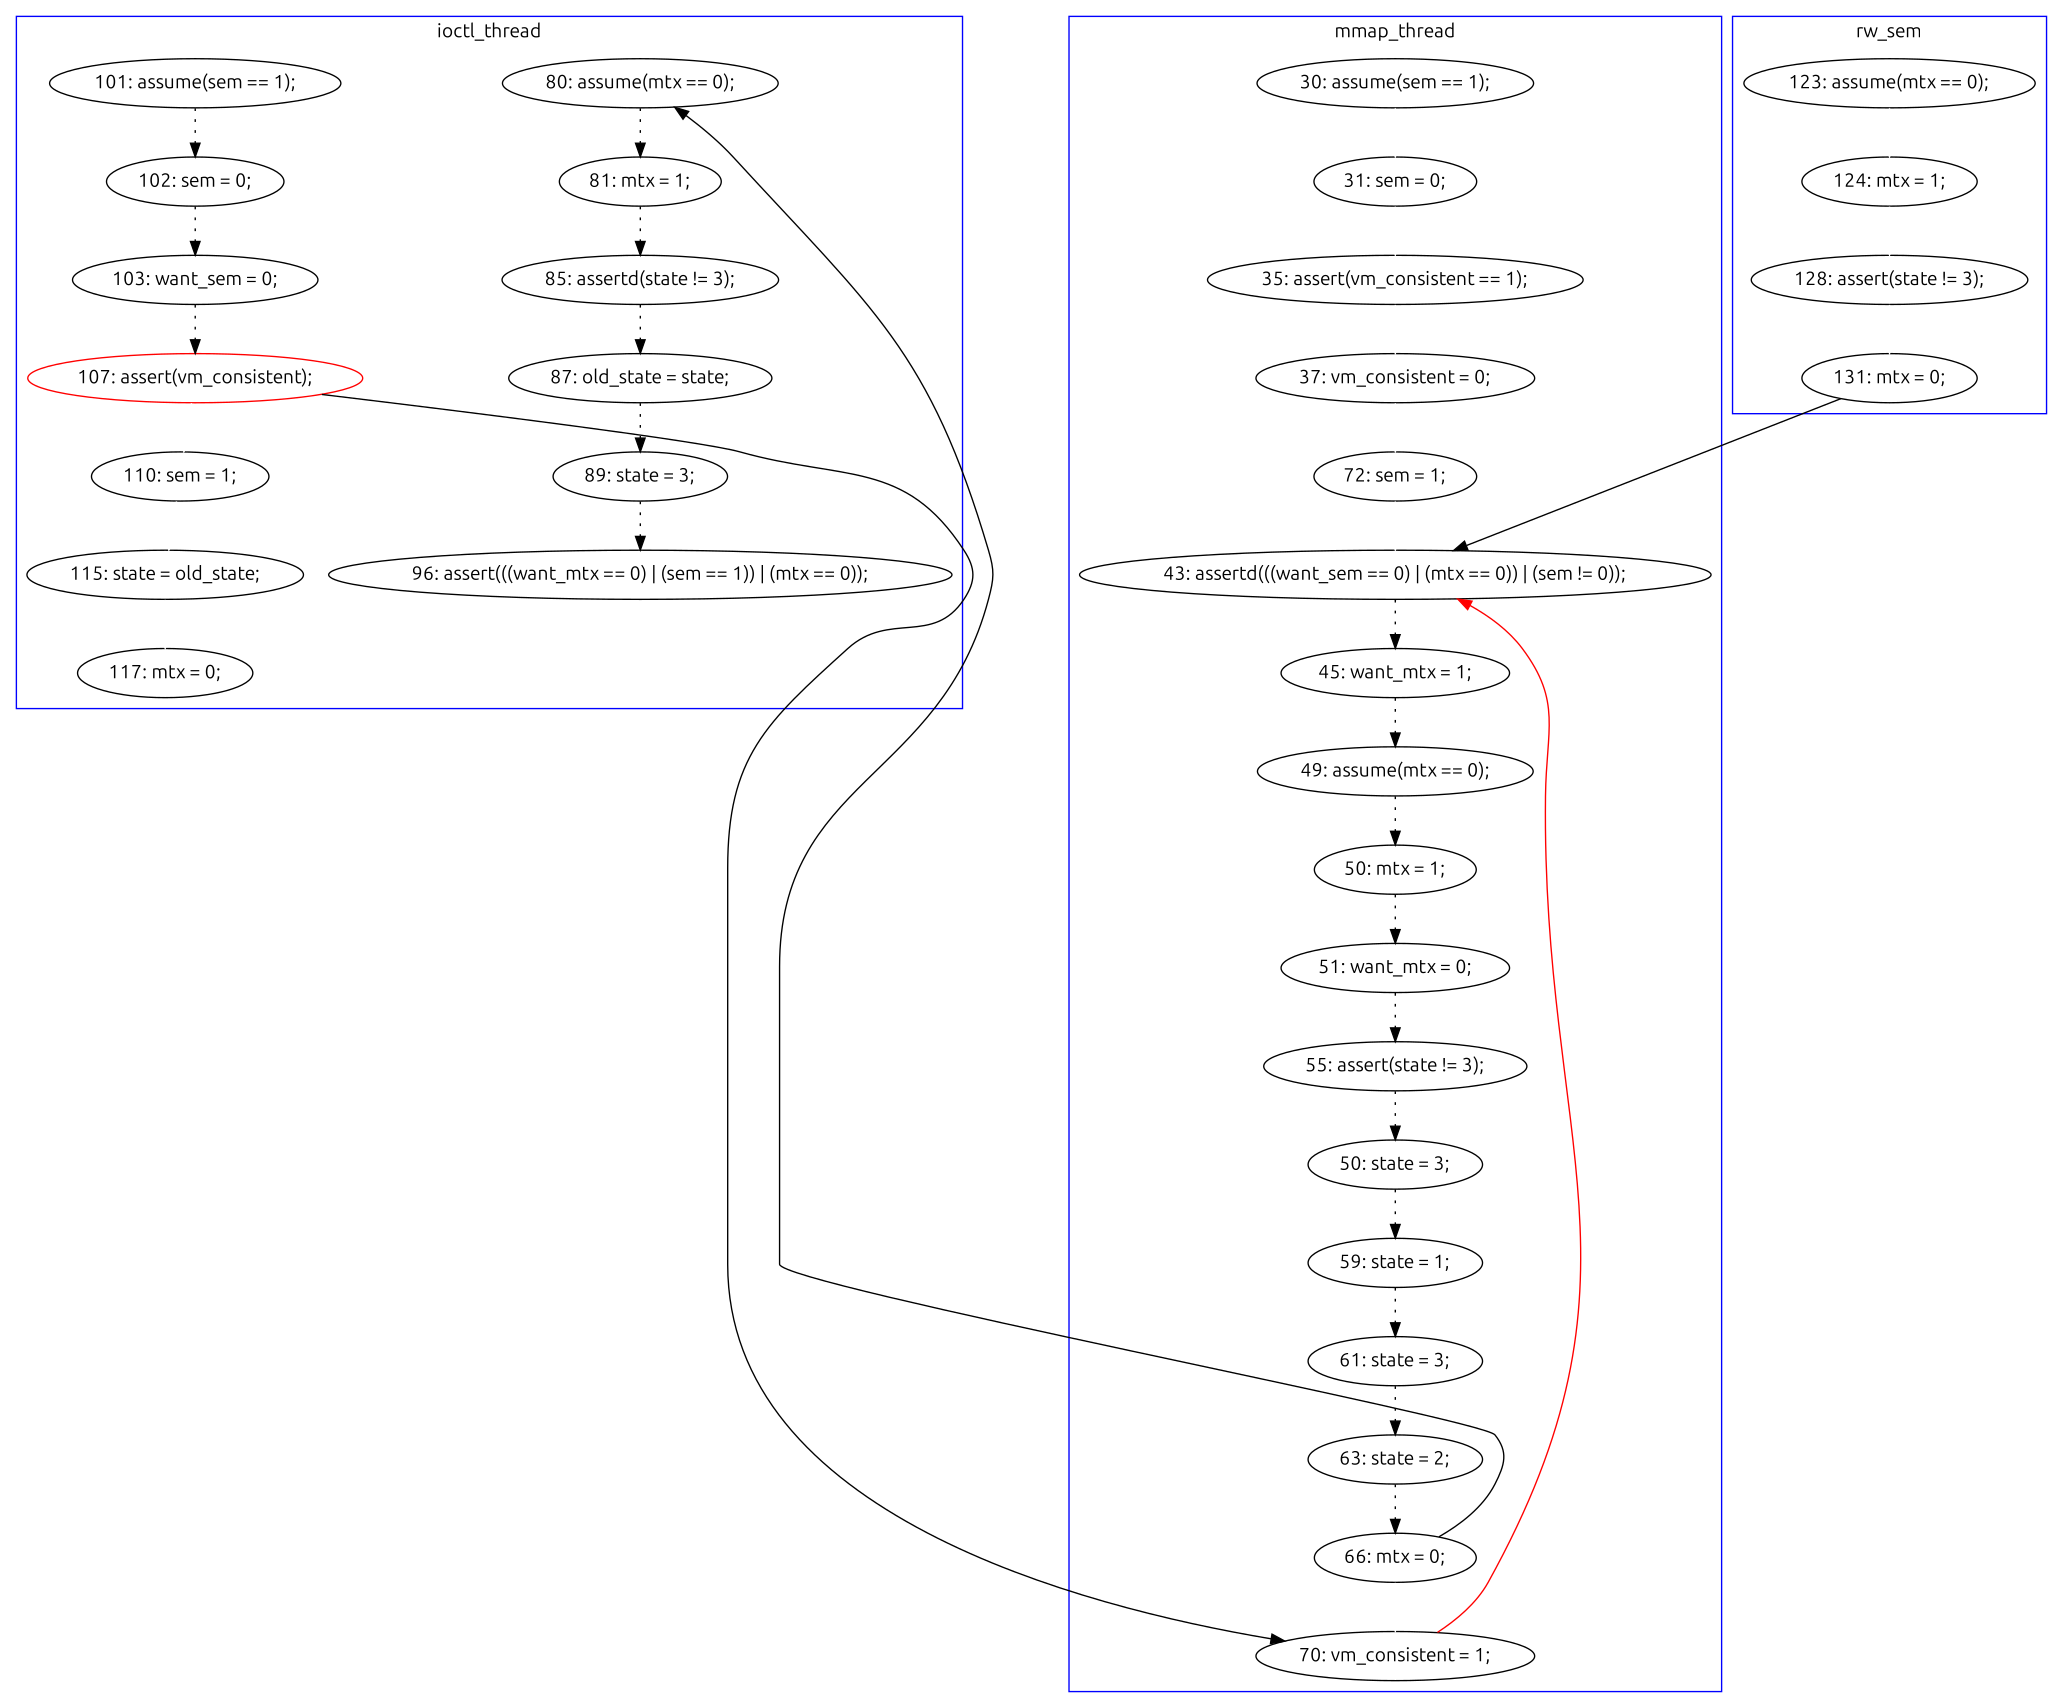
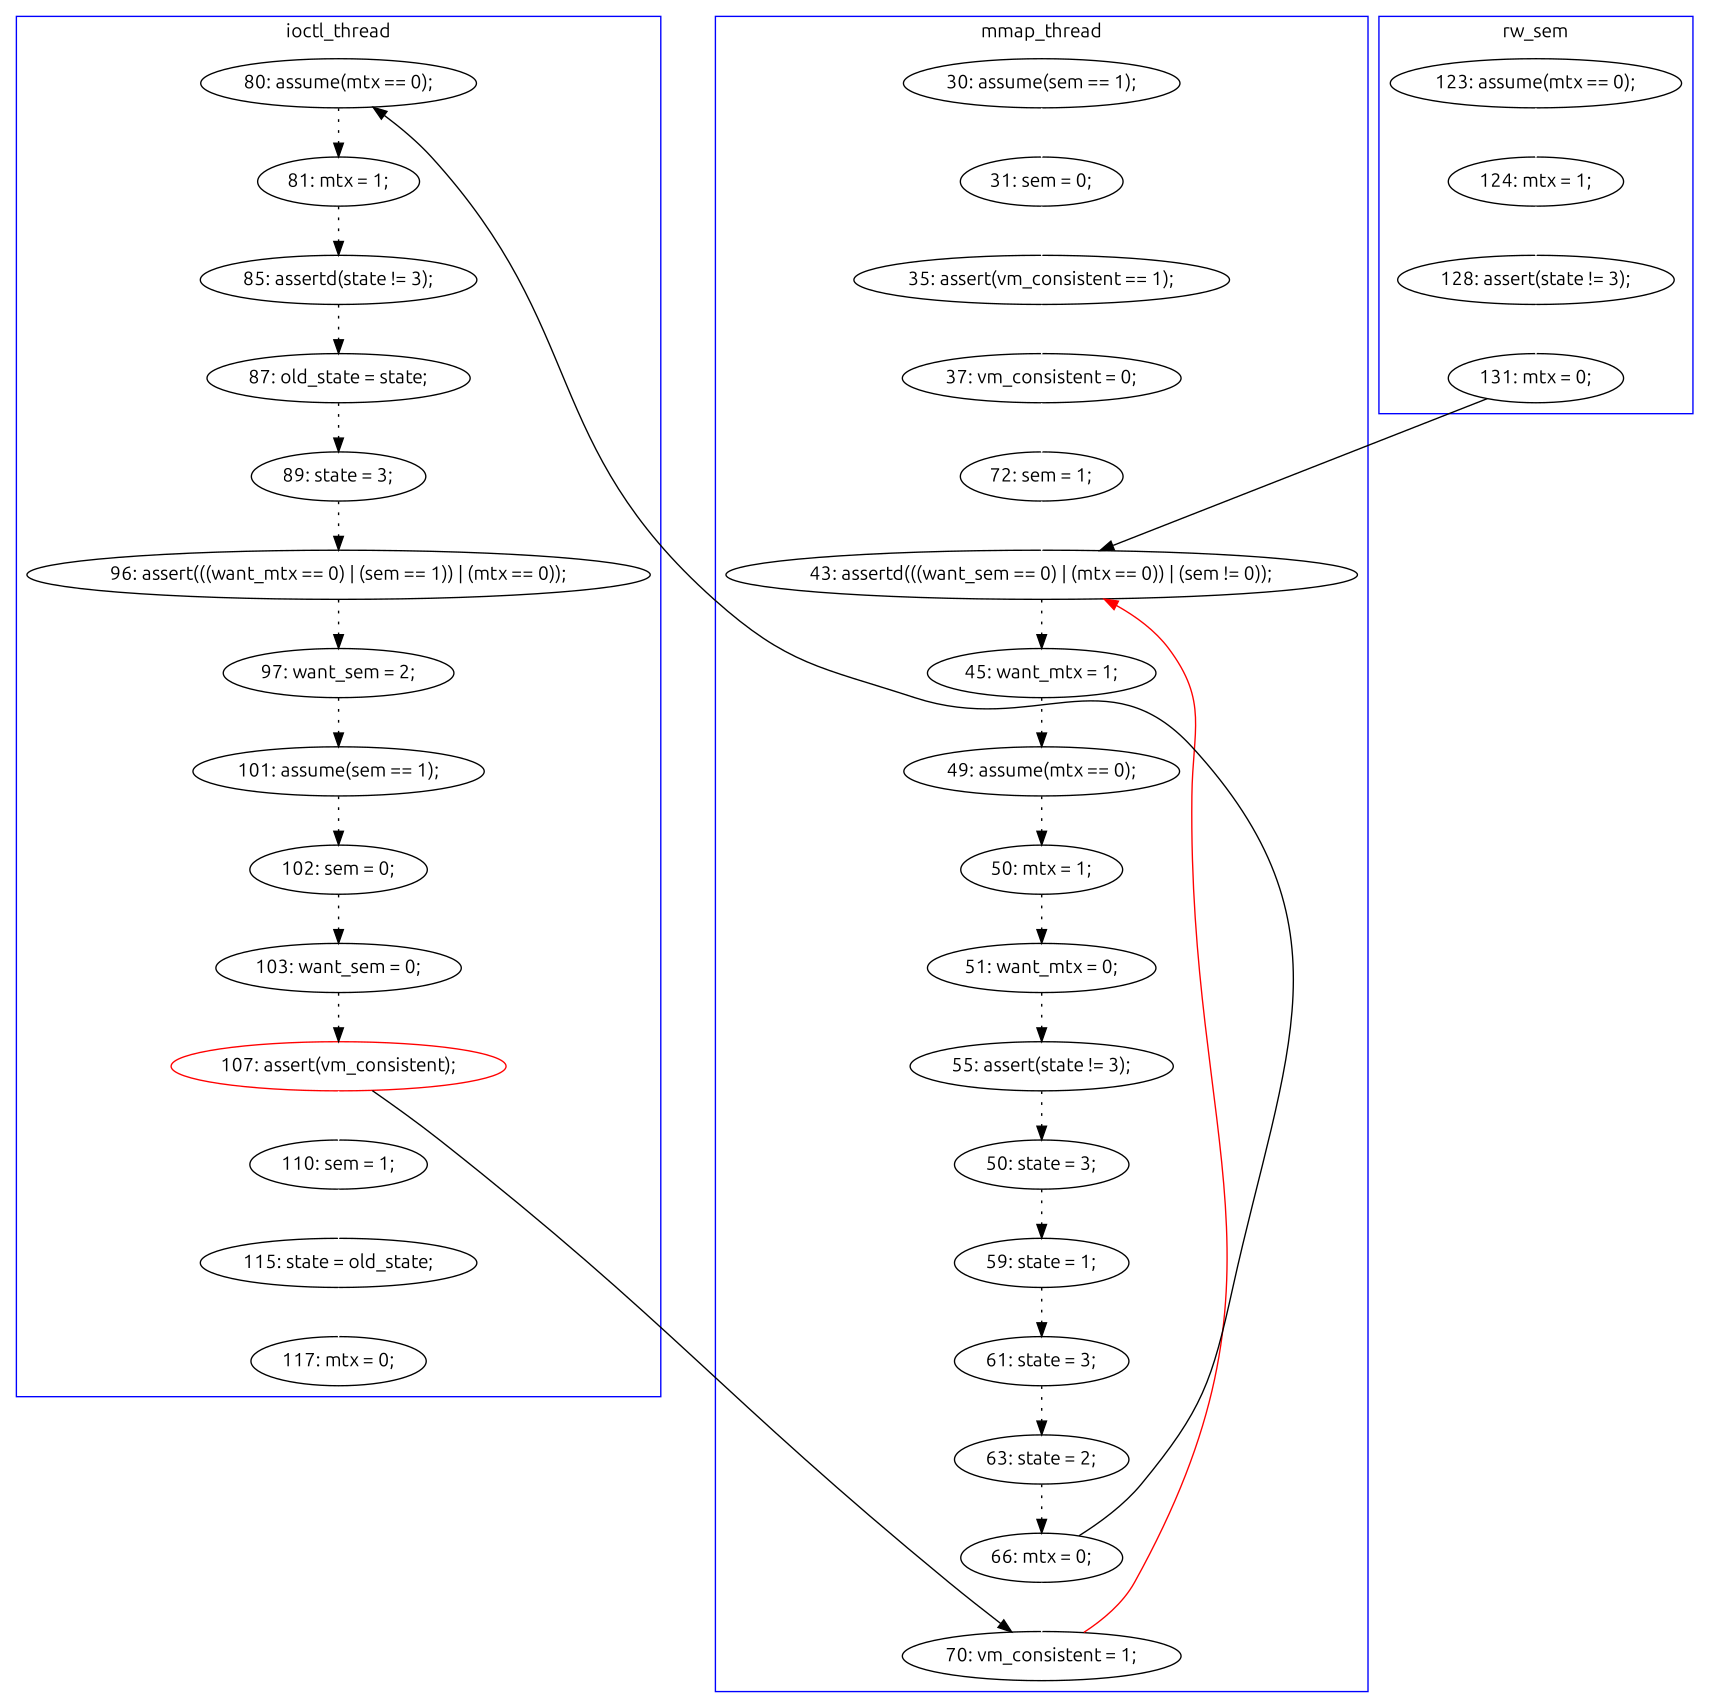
none -> (339, 673)
